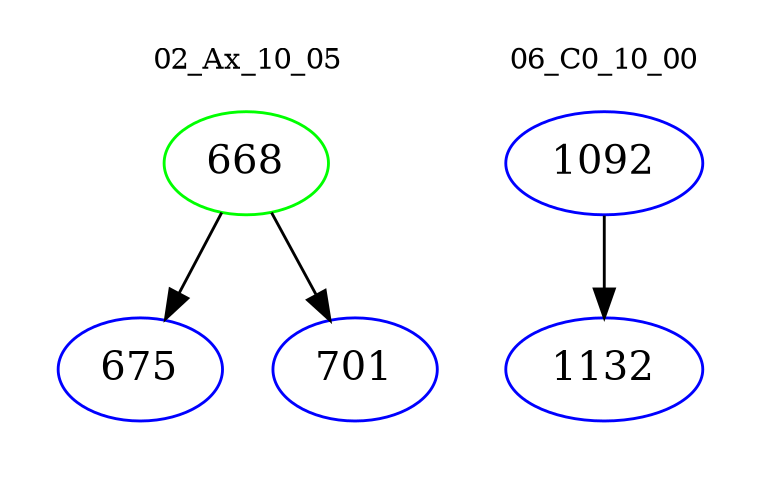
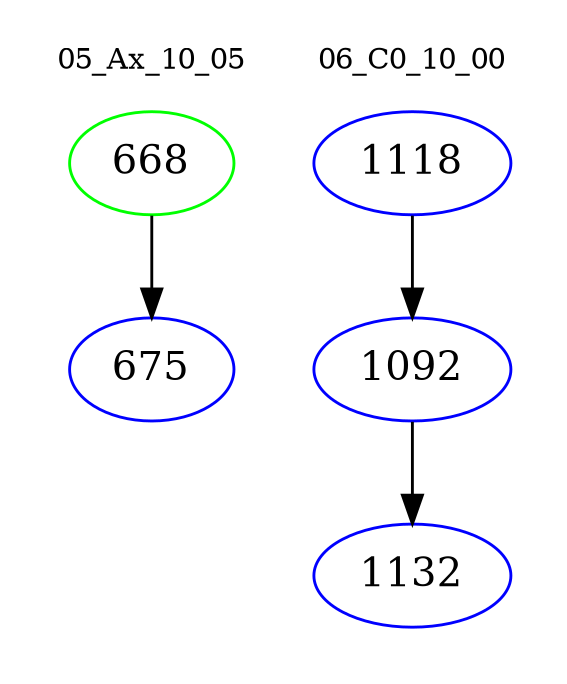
(248, 62) -> (152, 62)
none -> (412, 163)
(355, 369) -> none
